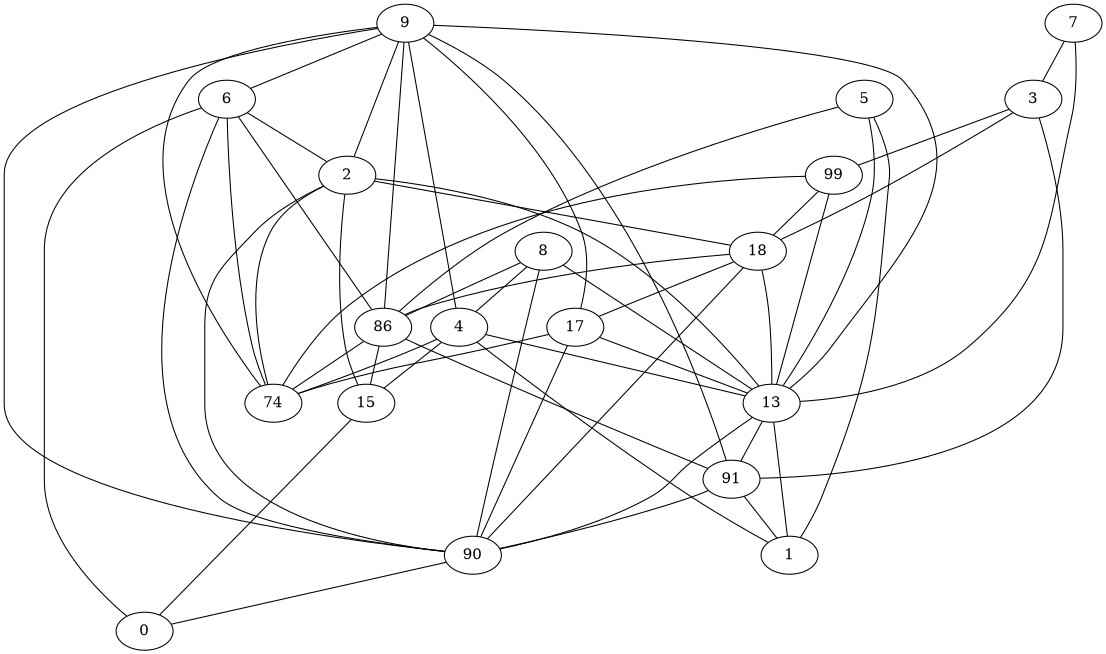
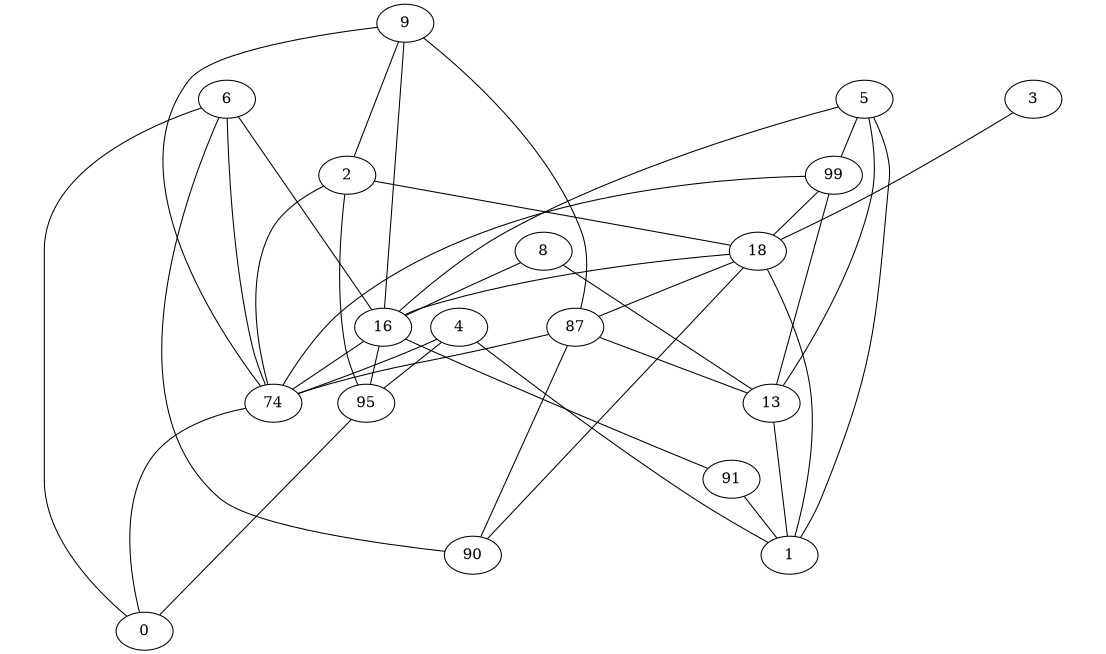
(1074, 23) -> none
(316, 61) -> none
(852, 62) -> none
(941, 134) -> (849, 137)
(287, 137) -> none
(432, 175) -> none
(617, 218) -> none
(591, 238) -> none
(494, 296) -> none
(4, 322) -> none
(383, 327) -> (383, 327)
(575, 327) -> (575, 327)
(770, 327) -> (811, 400)
(615, 365) -> none
(1033, 399) -> none
(366, 403) -> (366, 403)
(507, 403) -> none
(208, 421) -> none
(752, 441) -> none
(637, 504) -> none
(621, 519) -> none
(309, 593) -> (140, 480)
